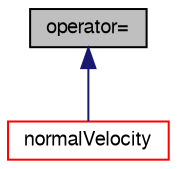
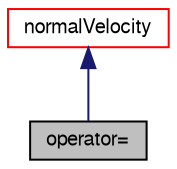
(88, 95) -> (88, 95)
